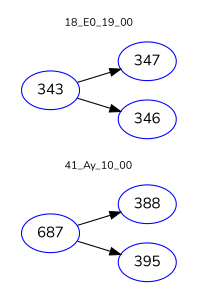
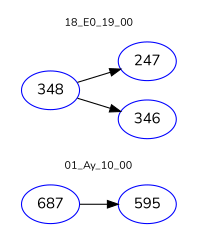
(147, 61) -> (147, 61)
(51, 90) -> (51, 90)
(99, 166) -> (99, 166)
(147, 204) -> none
(147, 262) -> (147, 204)
